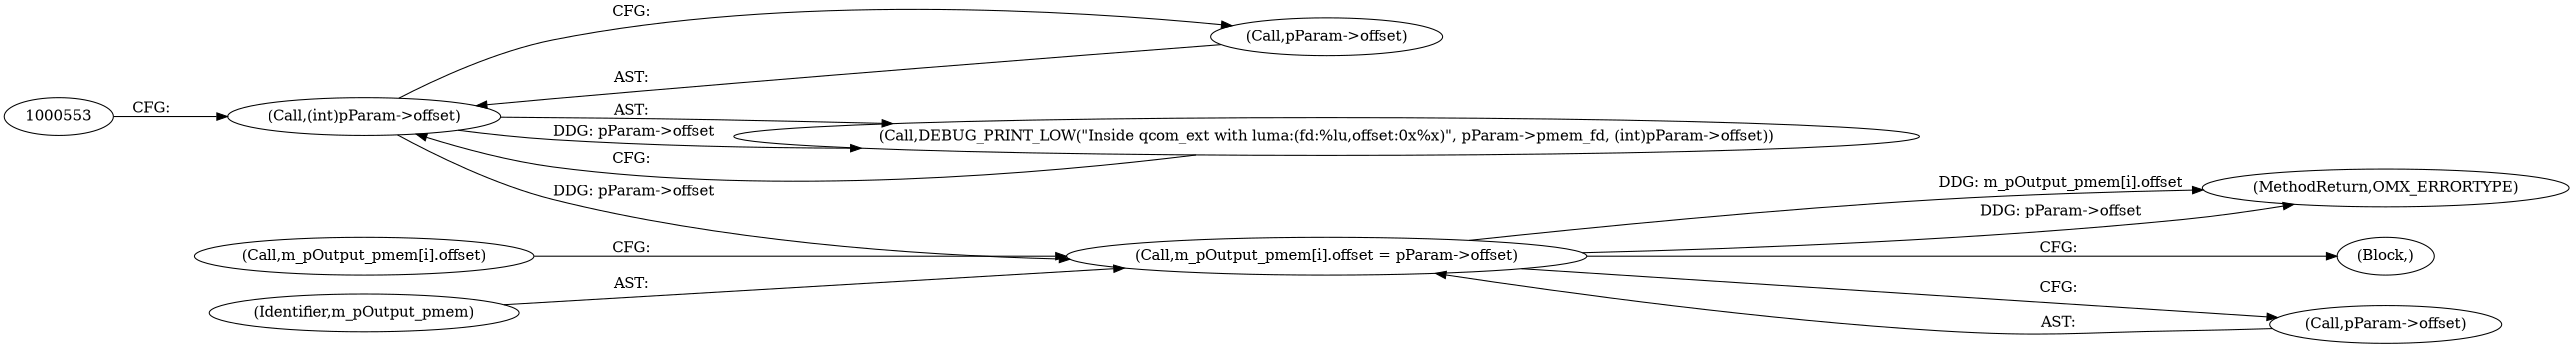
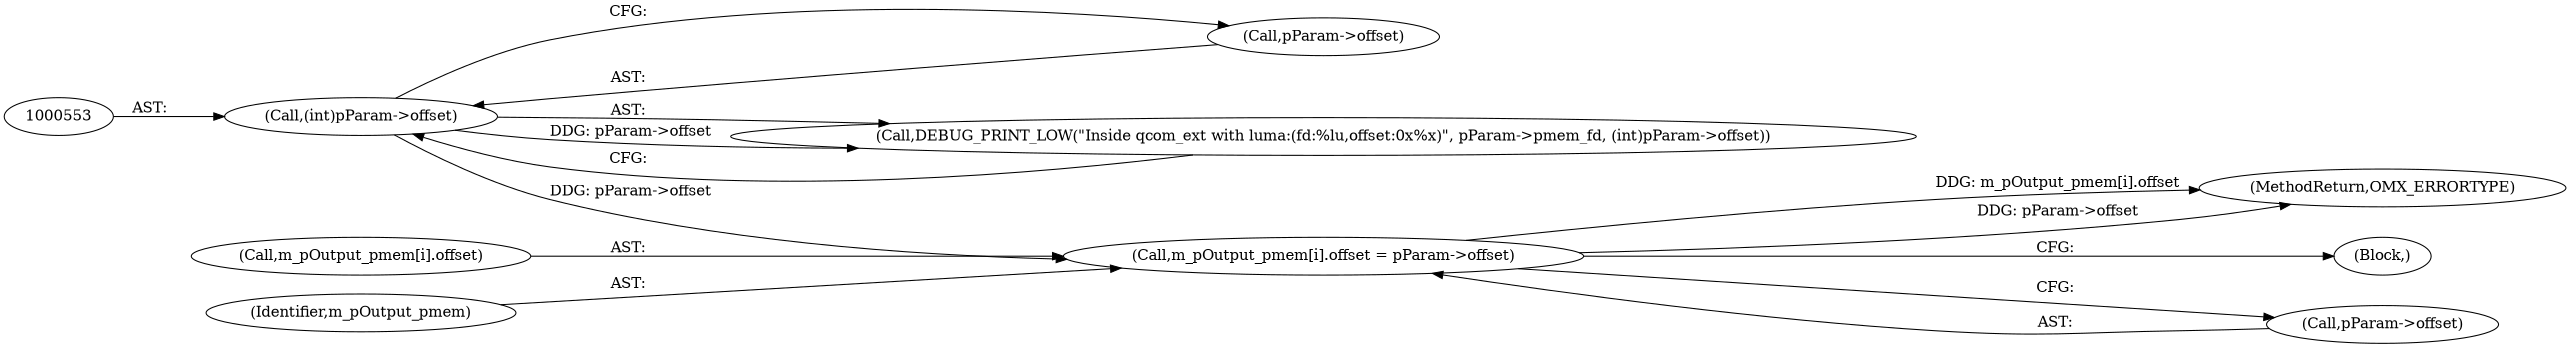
(154, 109) -> (152, 109)
(634, 248) -> (631, 248)
